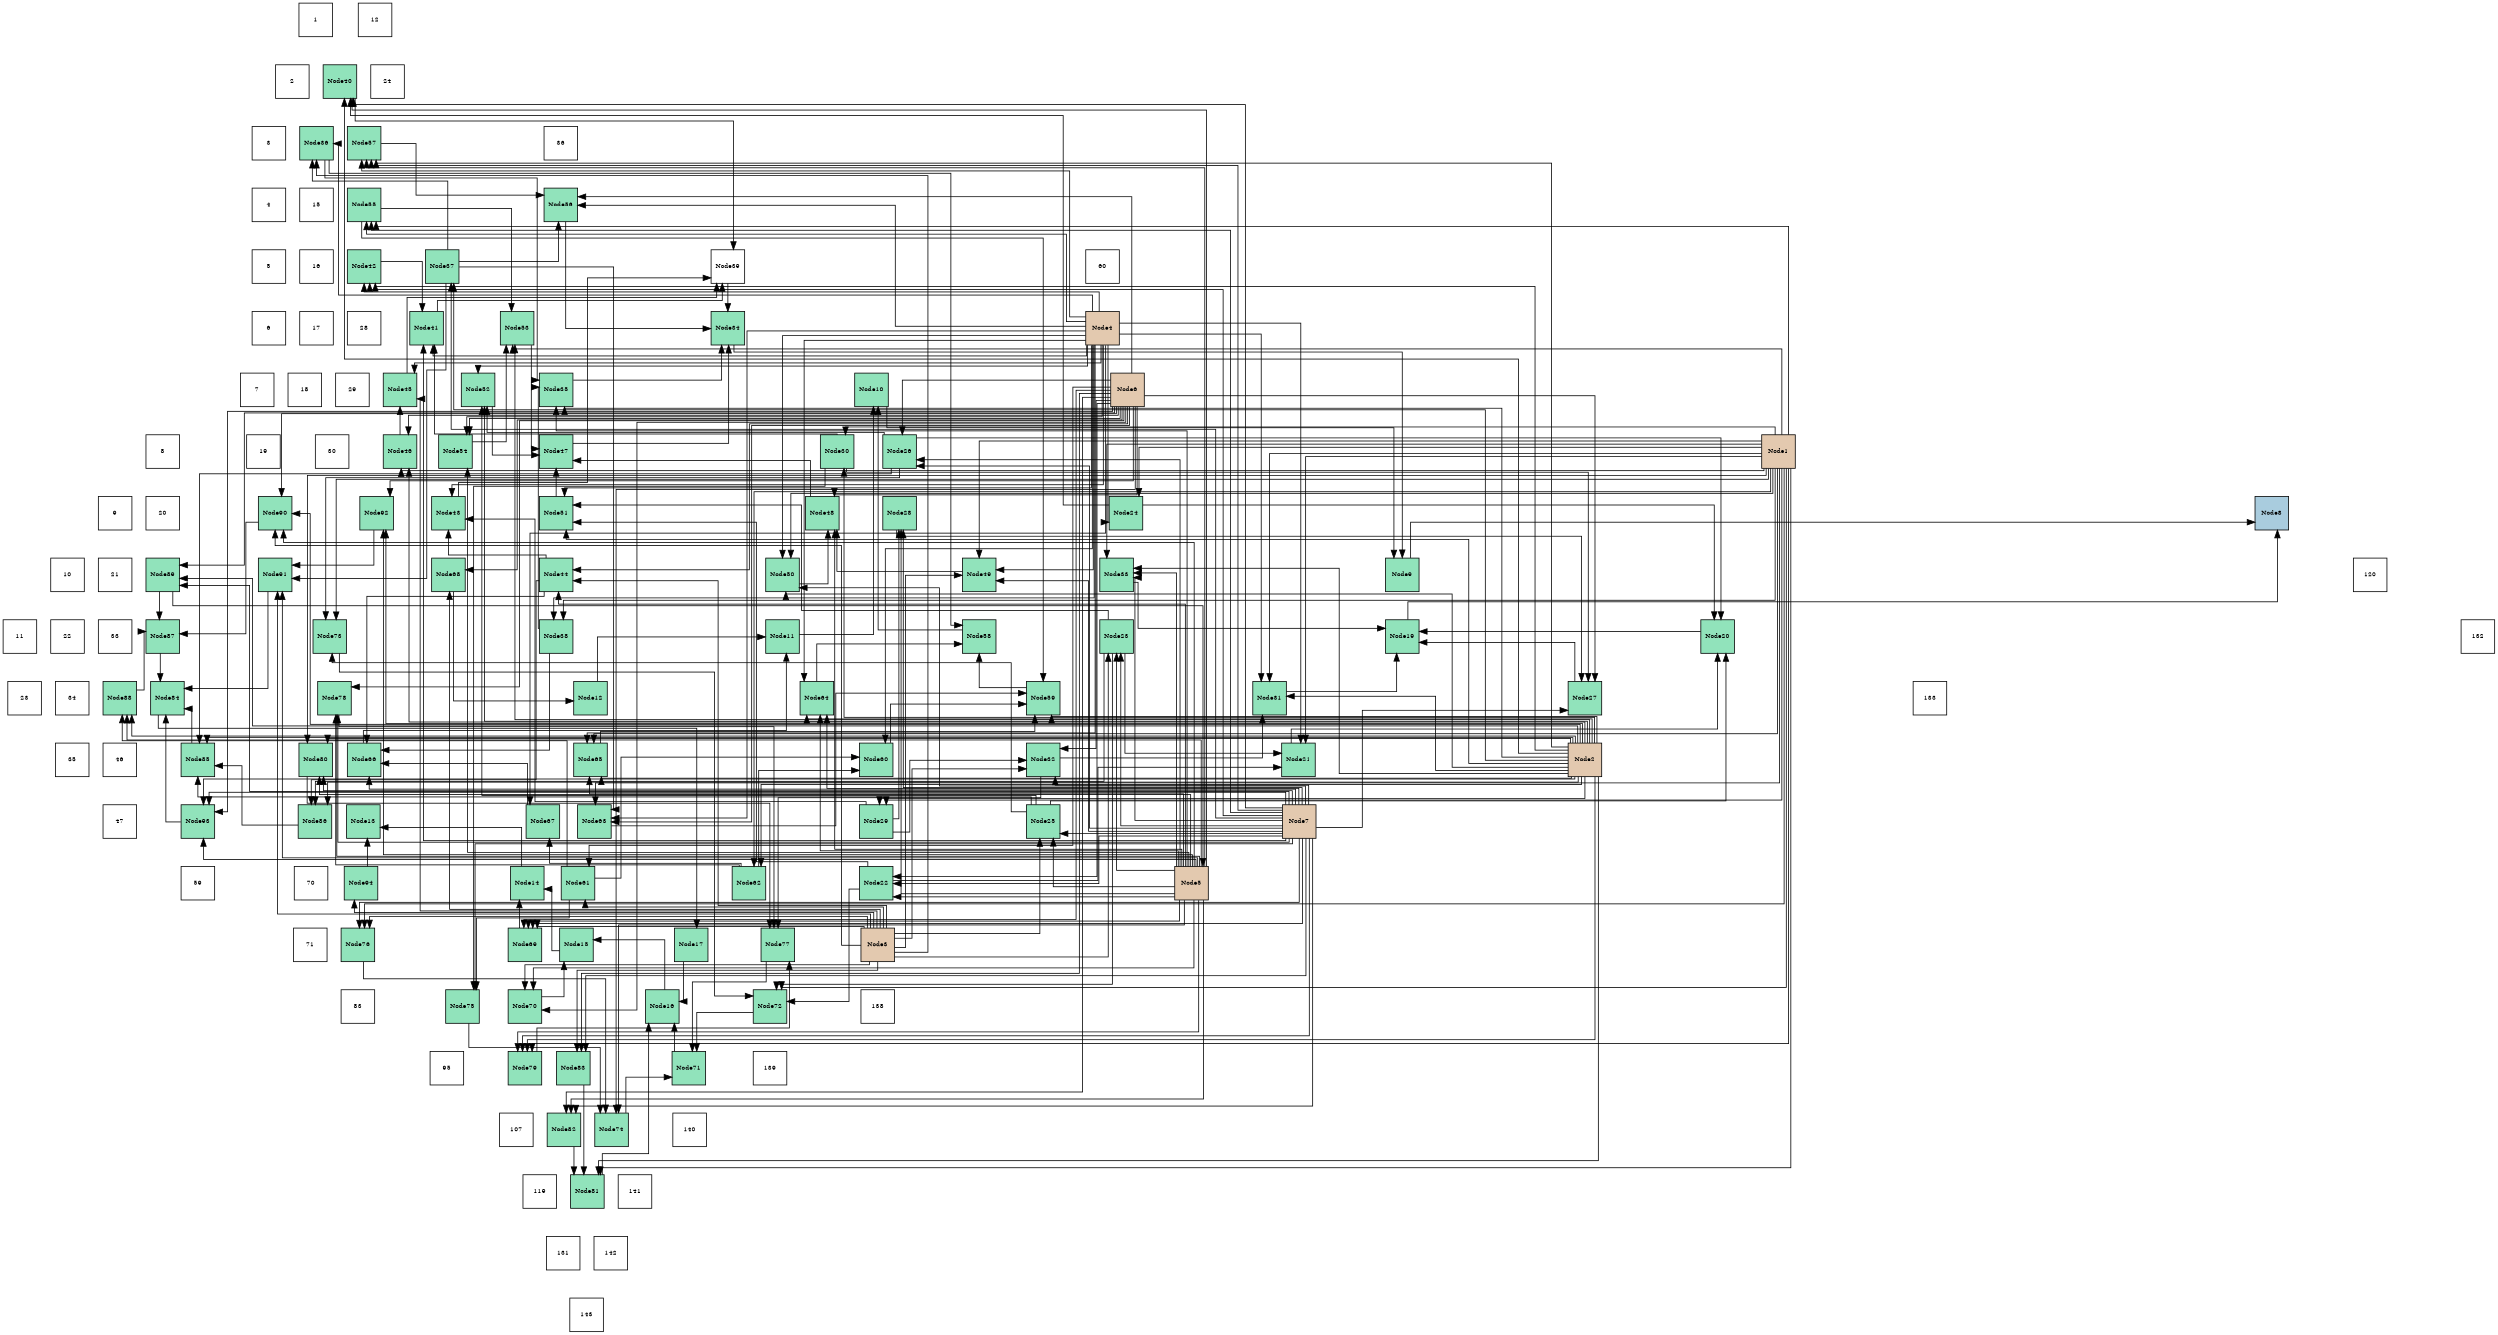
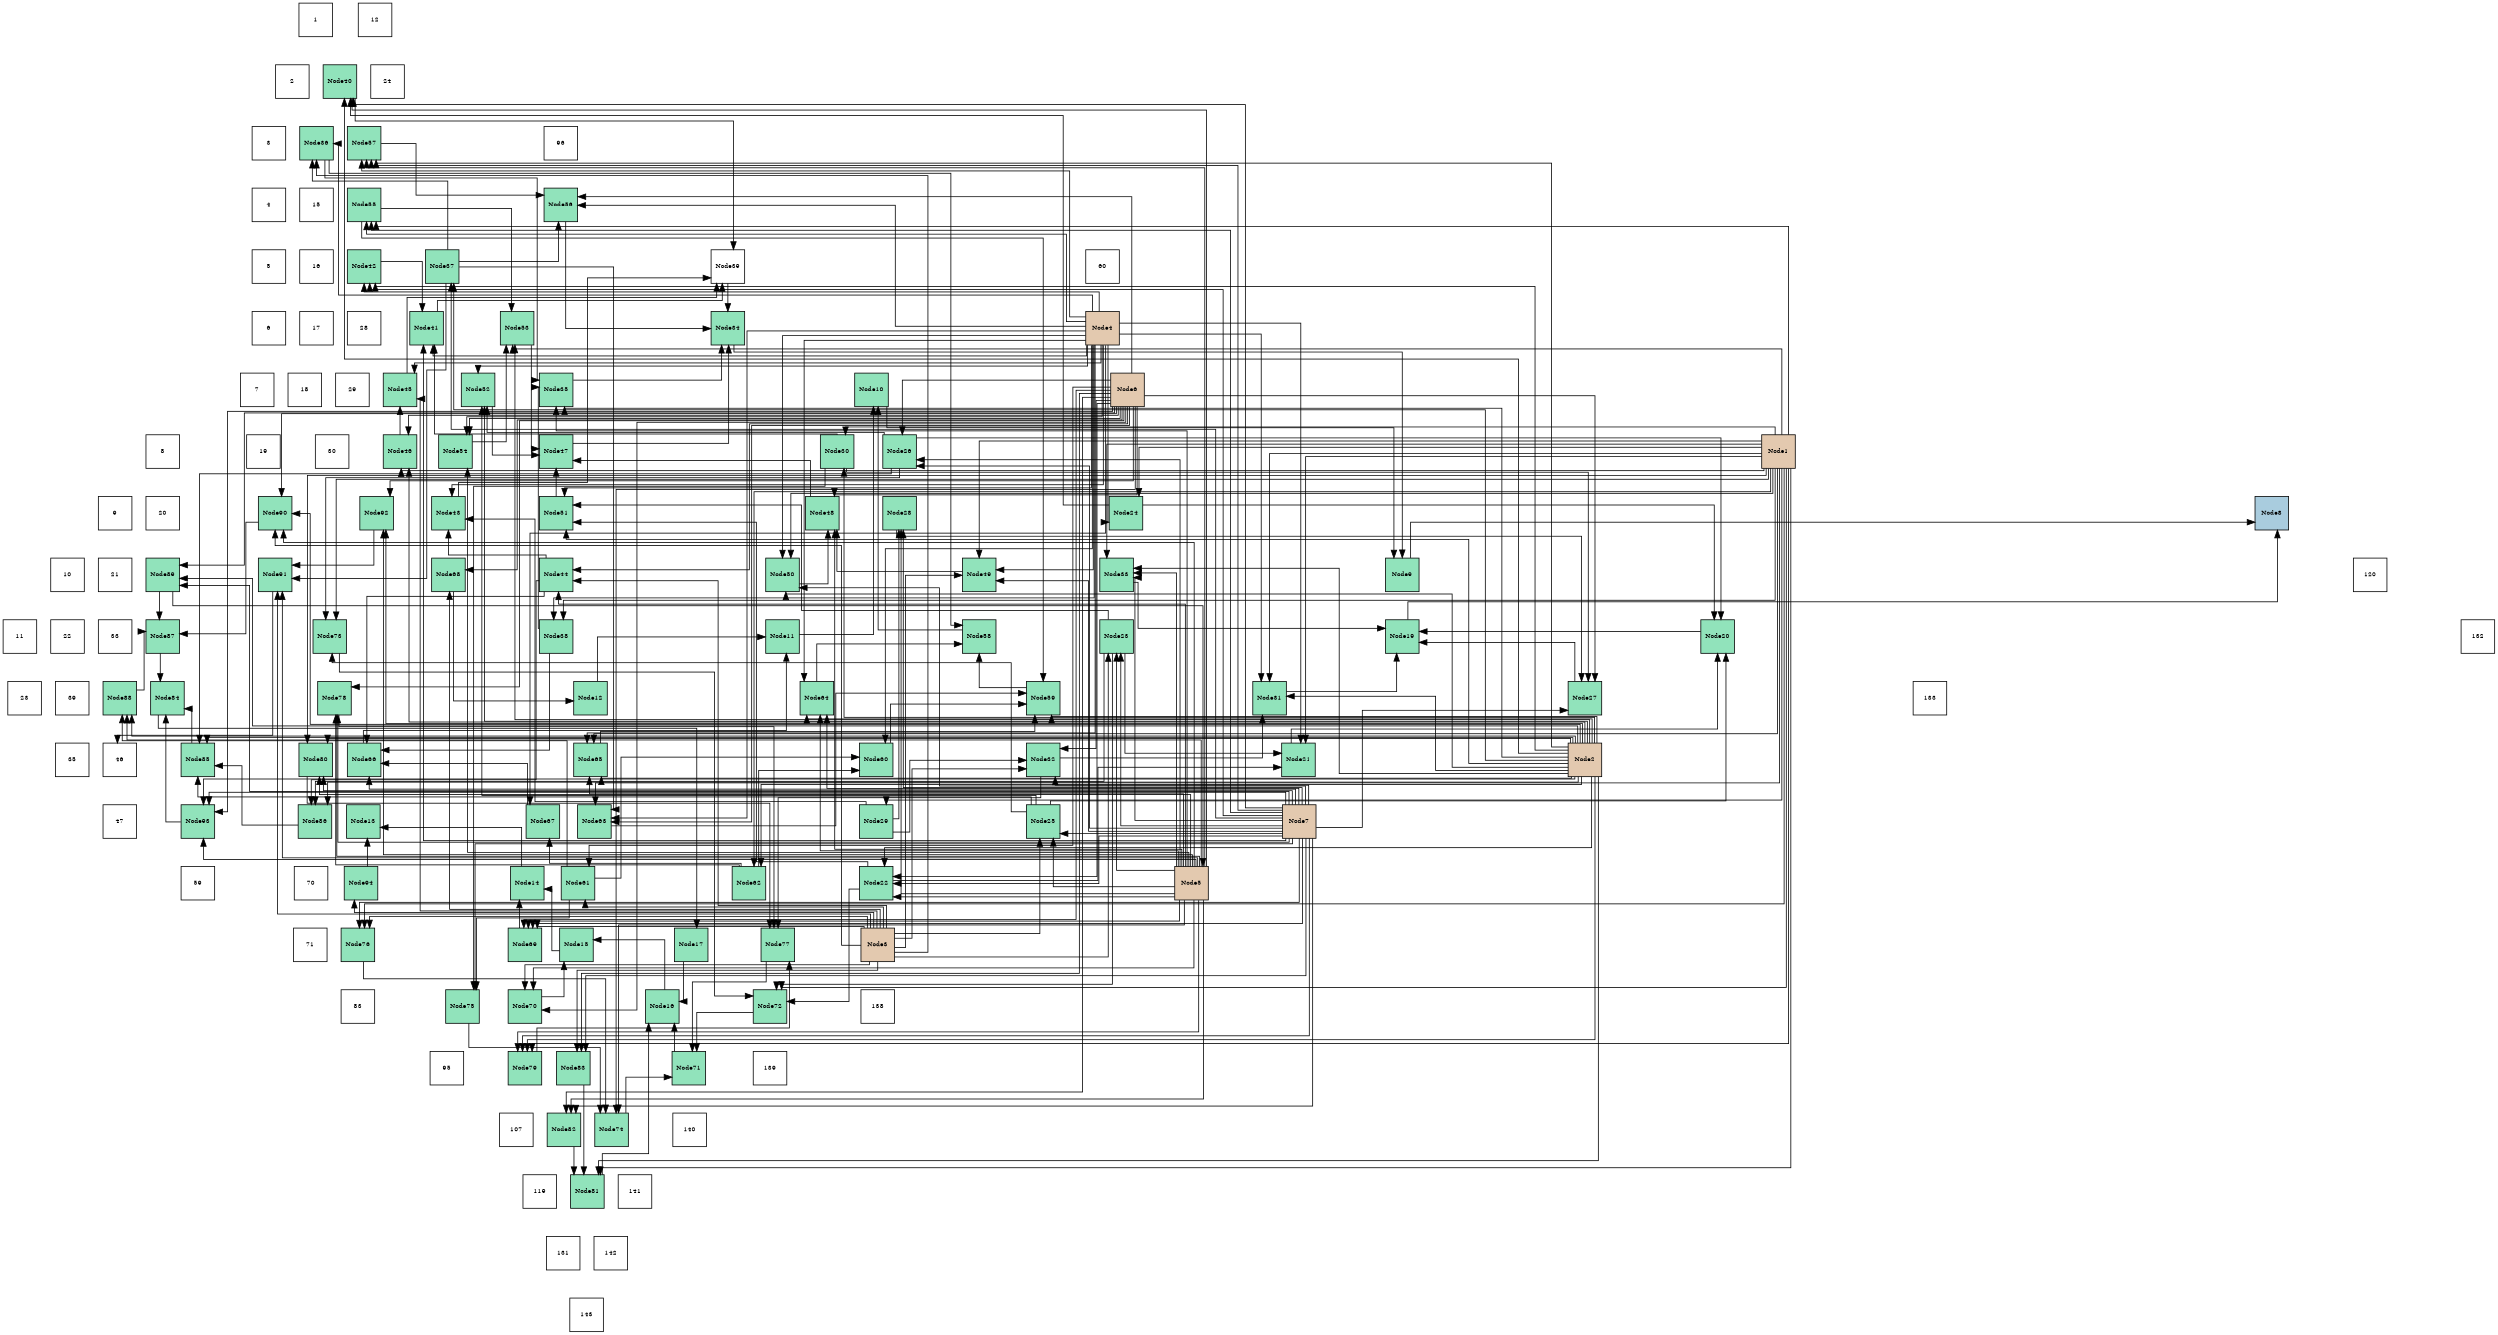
(561, 143) -> (561, 143)
(268, 678) -> (273, 719)
(72, 698) -> (72, 698)
(1243, 799) -> (1327, 848)
